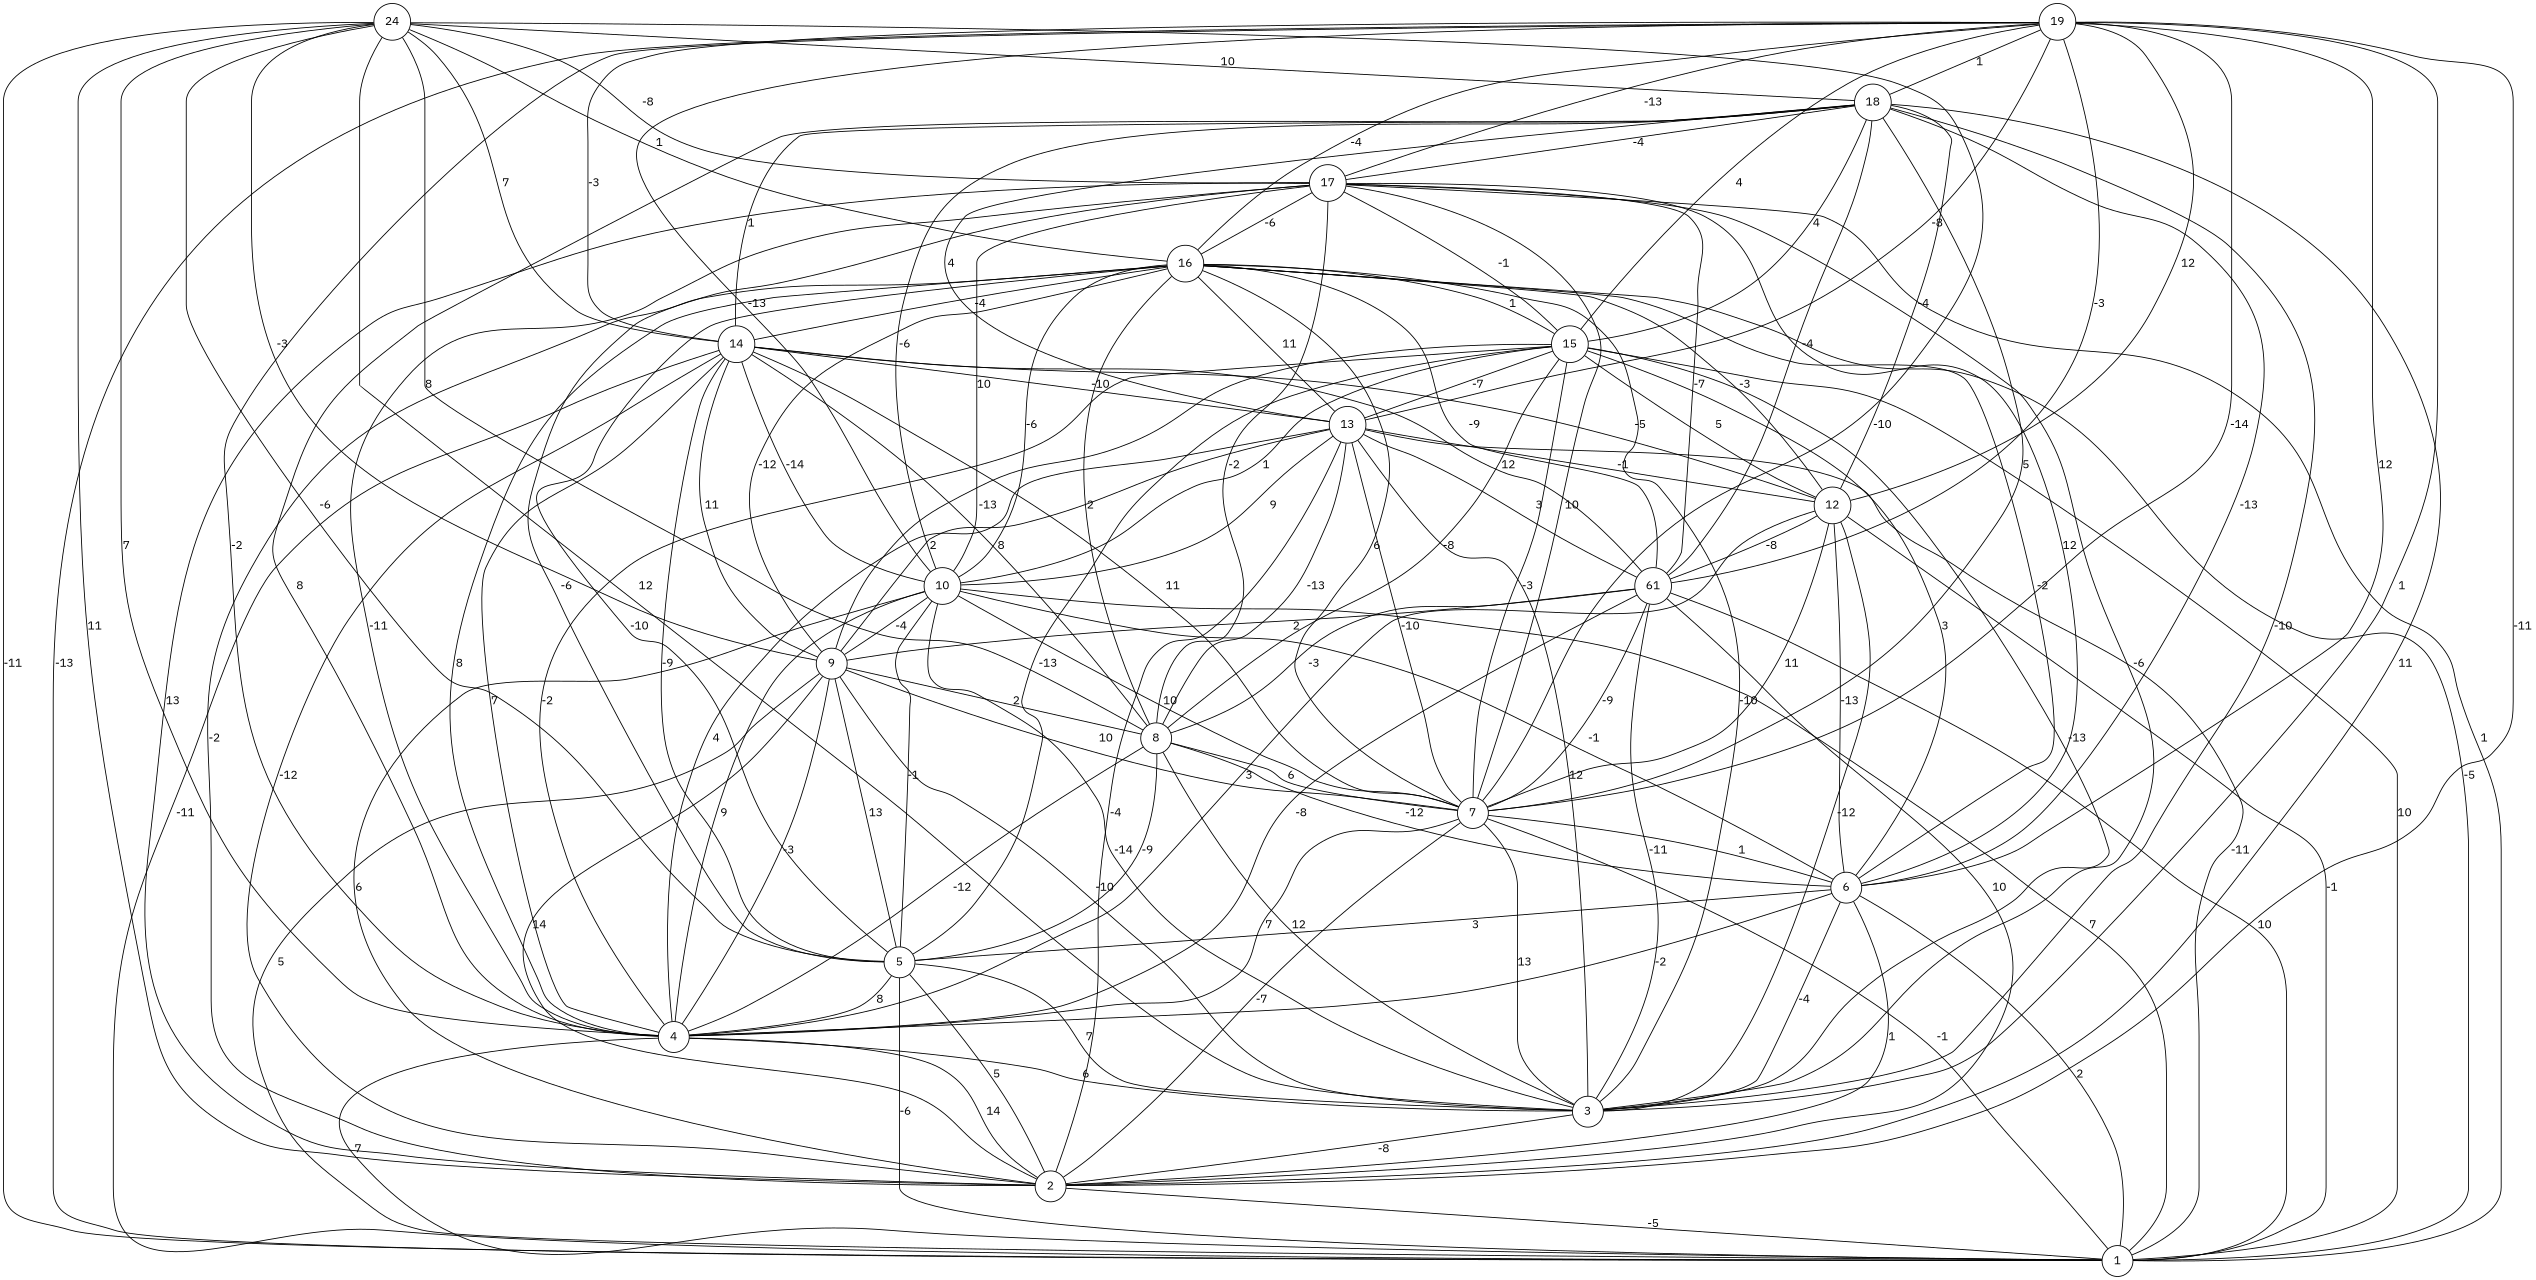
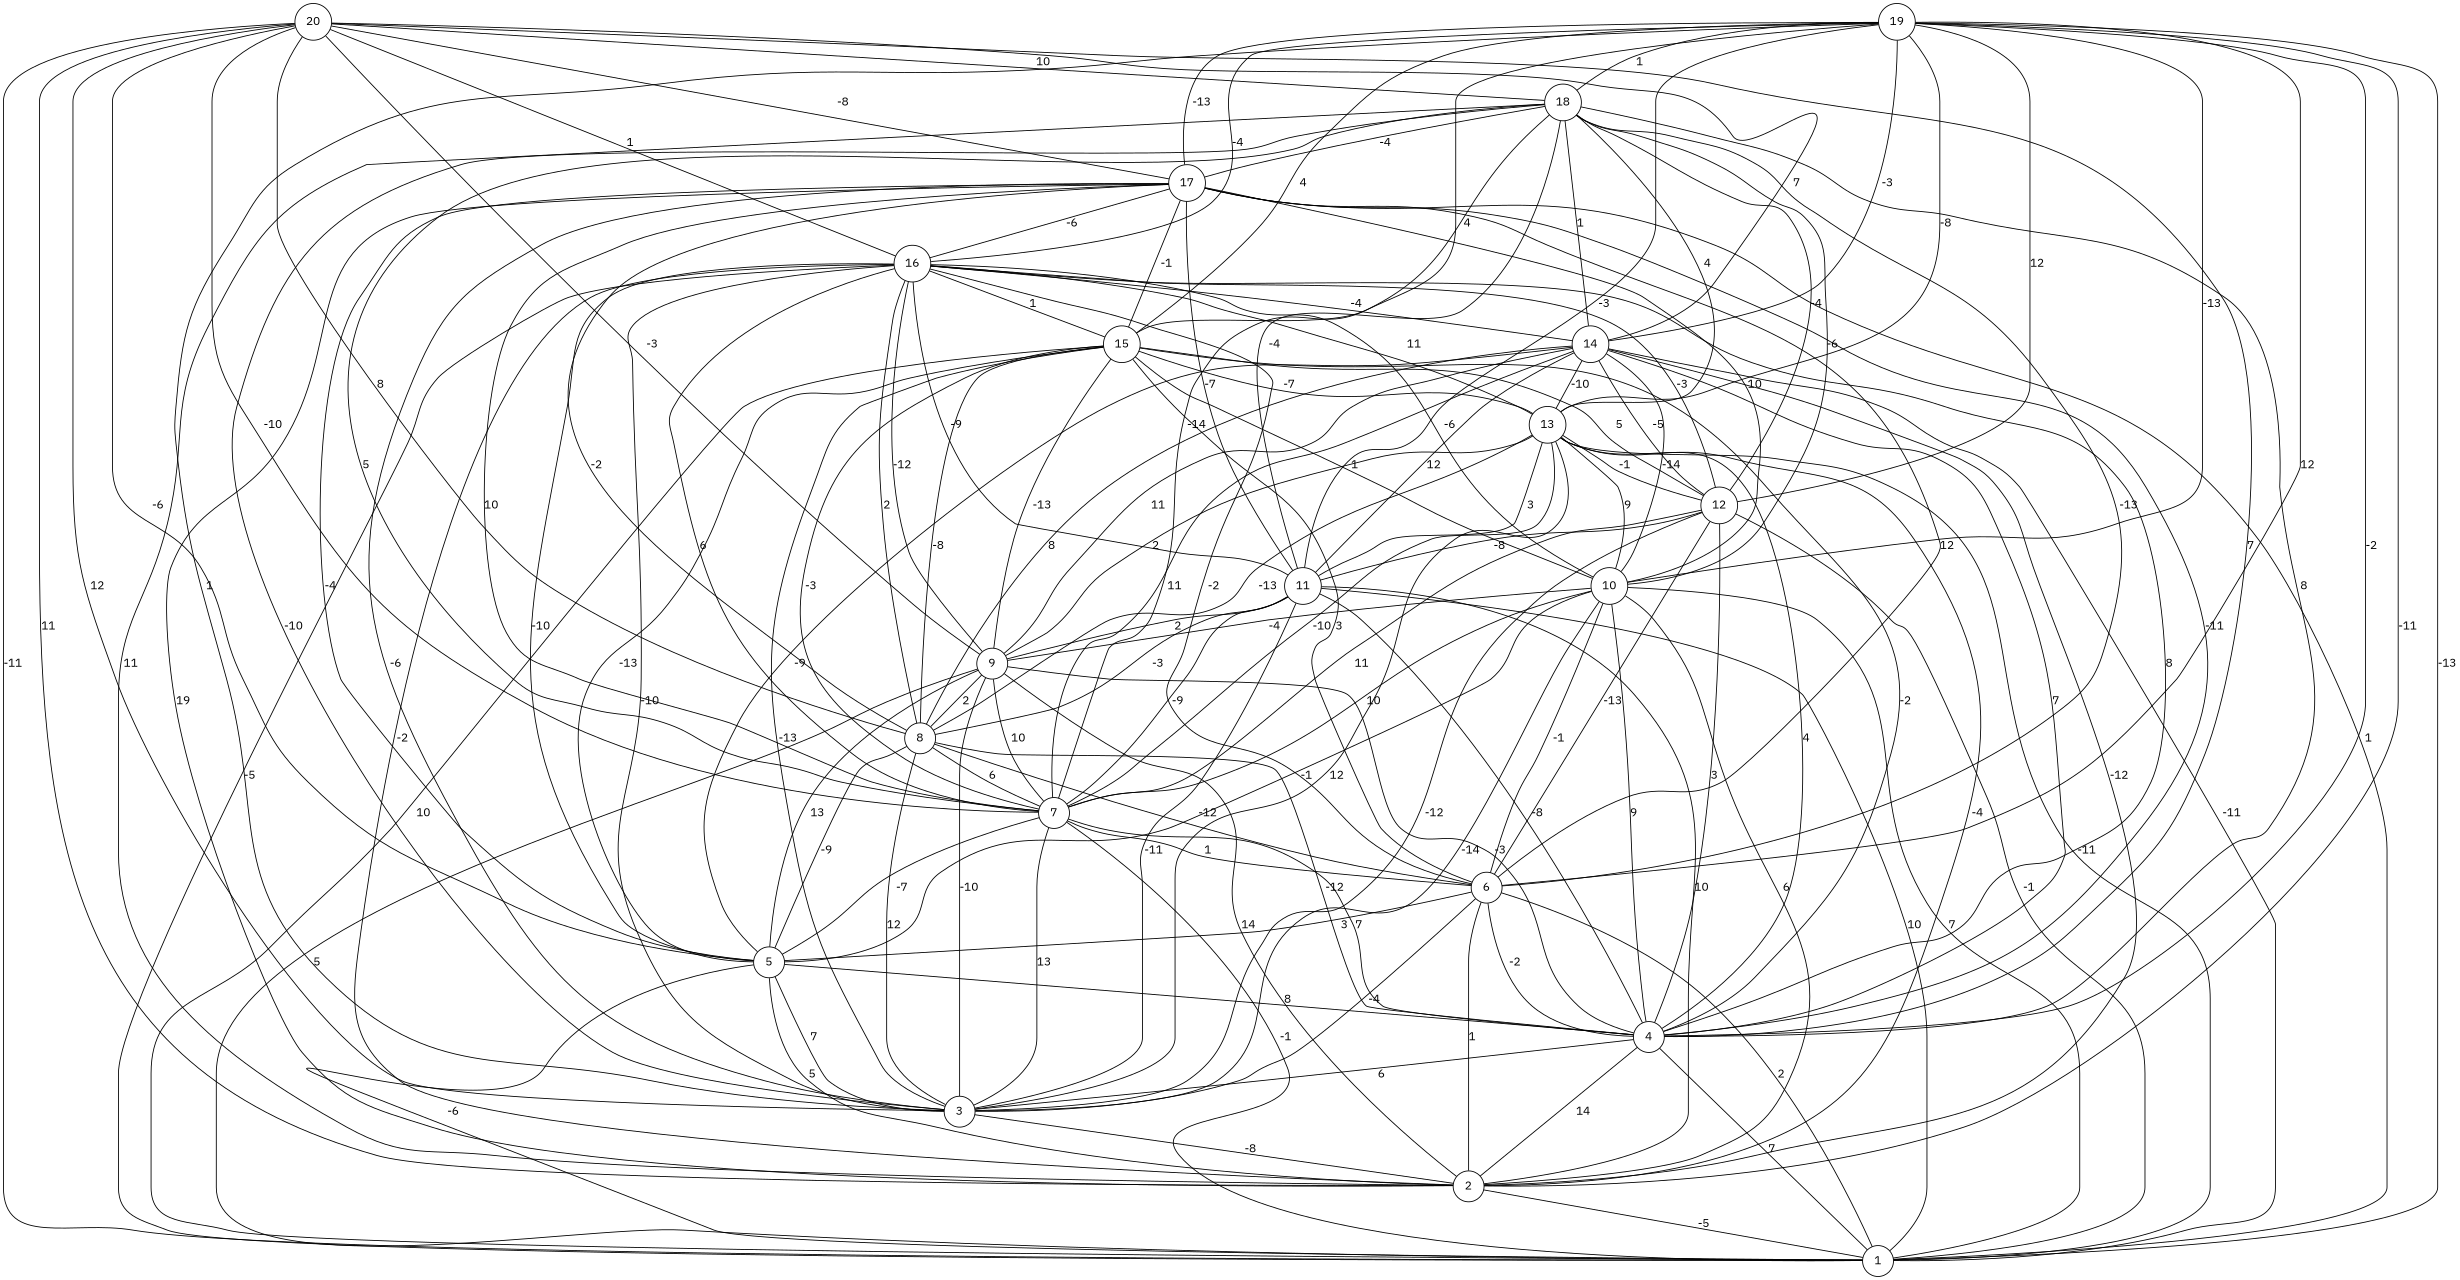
(392, 22) -> (313, 22)
(566, 586) -> (330, 586)
(1653, 586) -> (1303, 586)
(173, 701) -> (183, 701)
(1257, 994) -> (902, 869)
